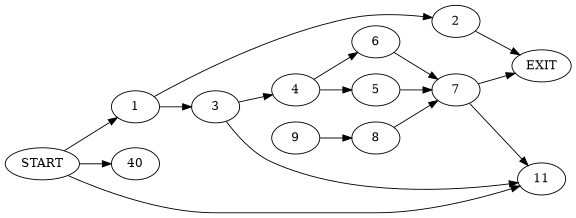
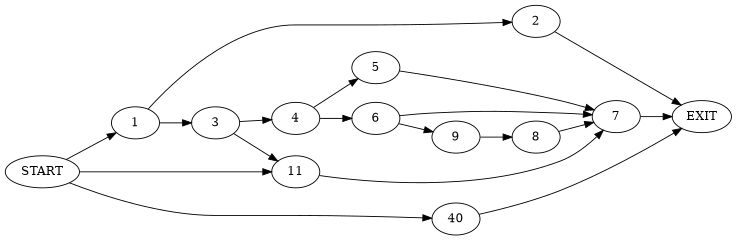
none -> (412, 127)
(496, 131) -> (463, 181)
none -> (580, 182)
